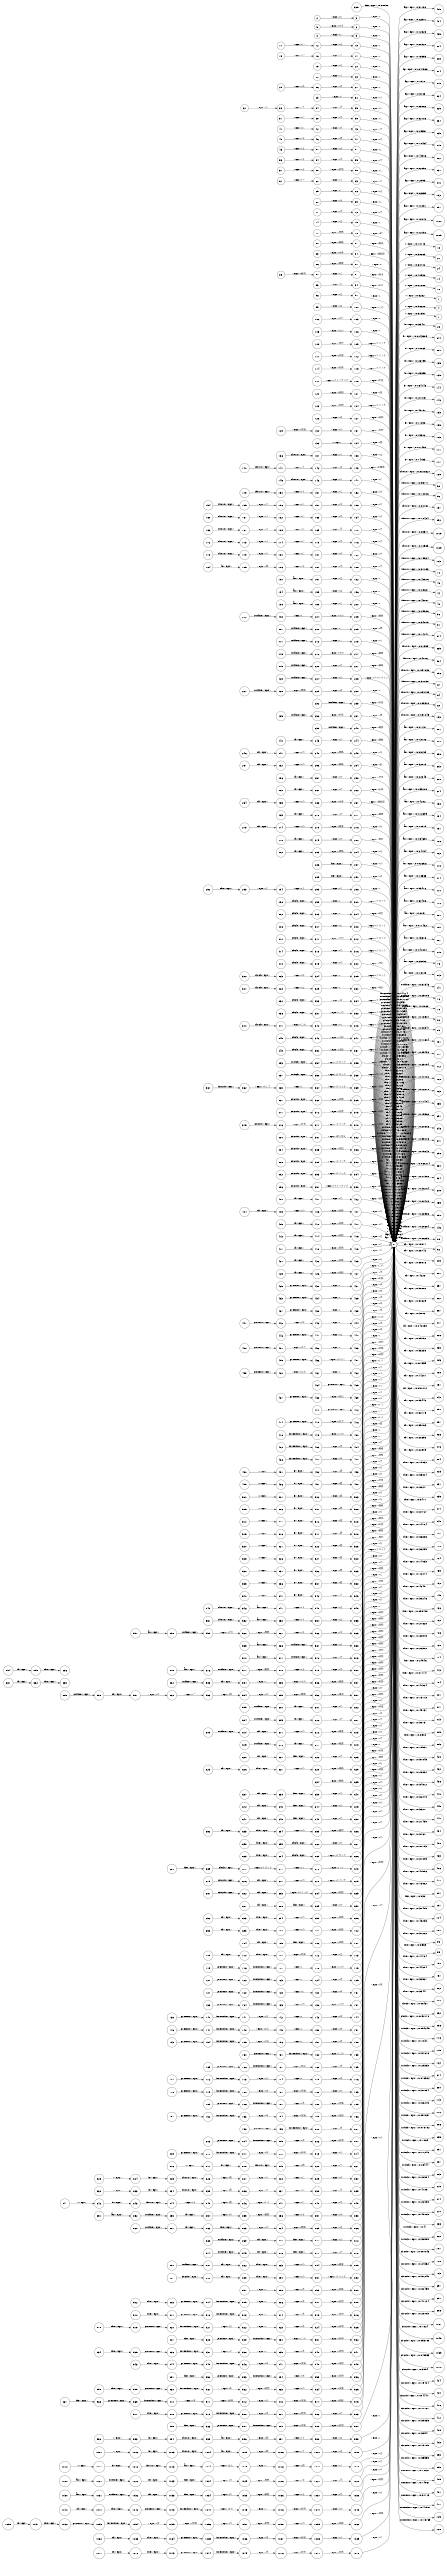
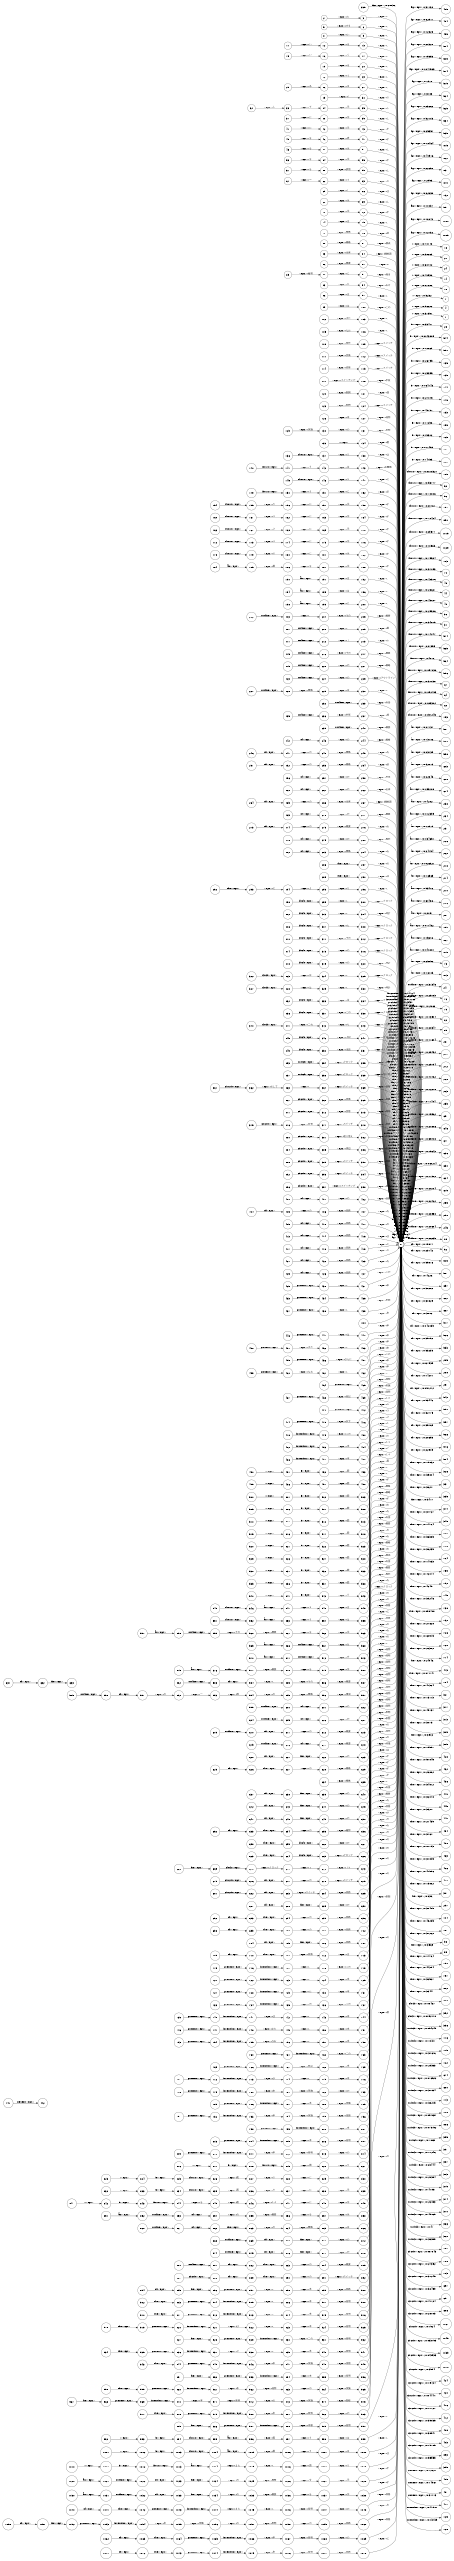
(317, 1323) -> none
none -> (233, 2290)
